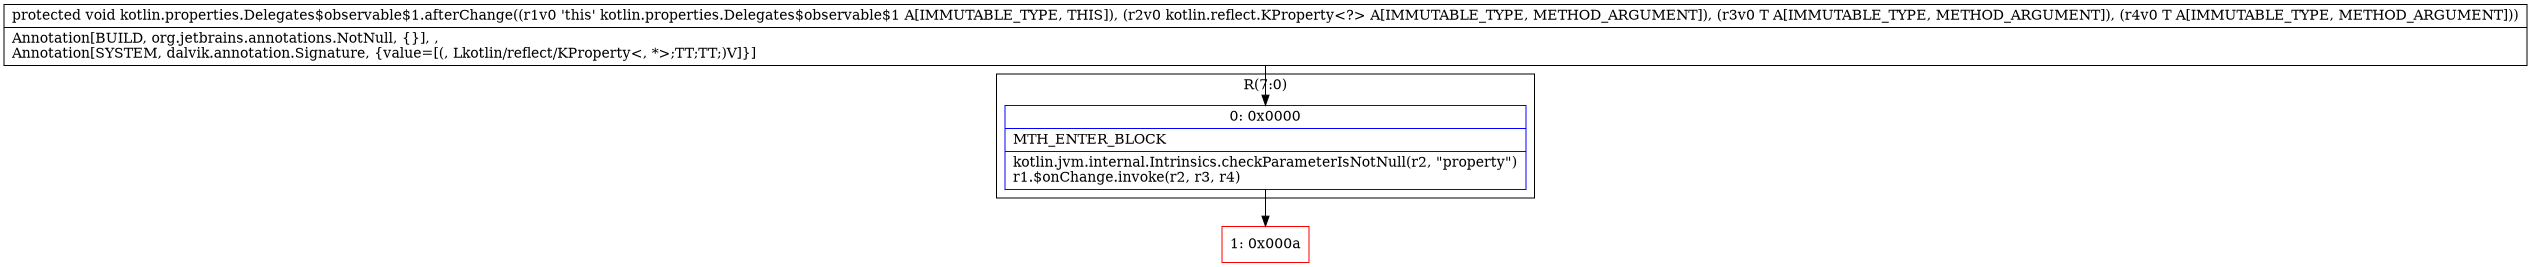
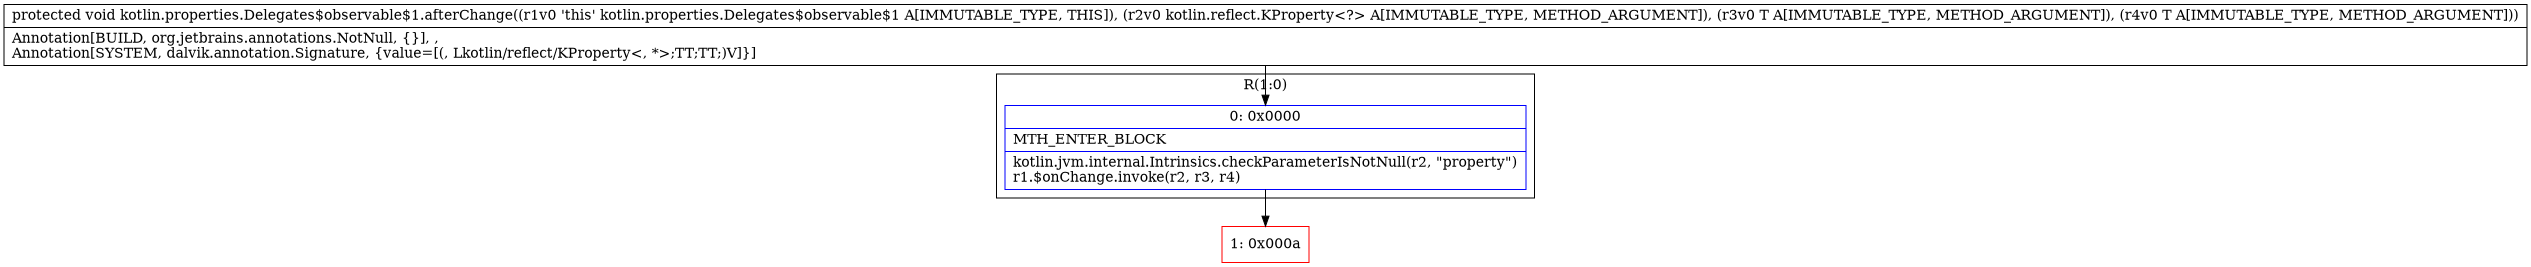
(1266, 86) -> (1266, 86)
